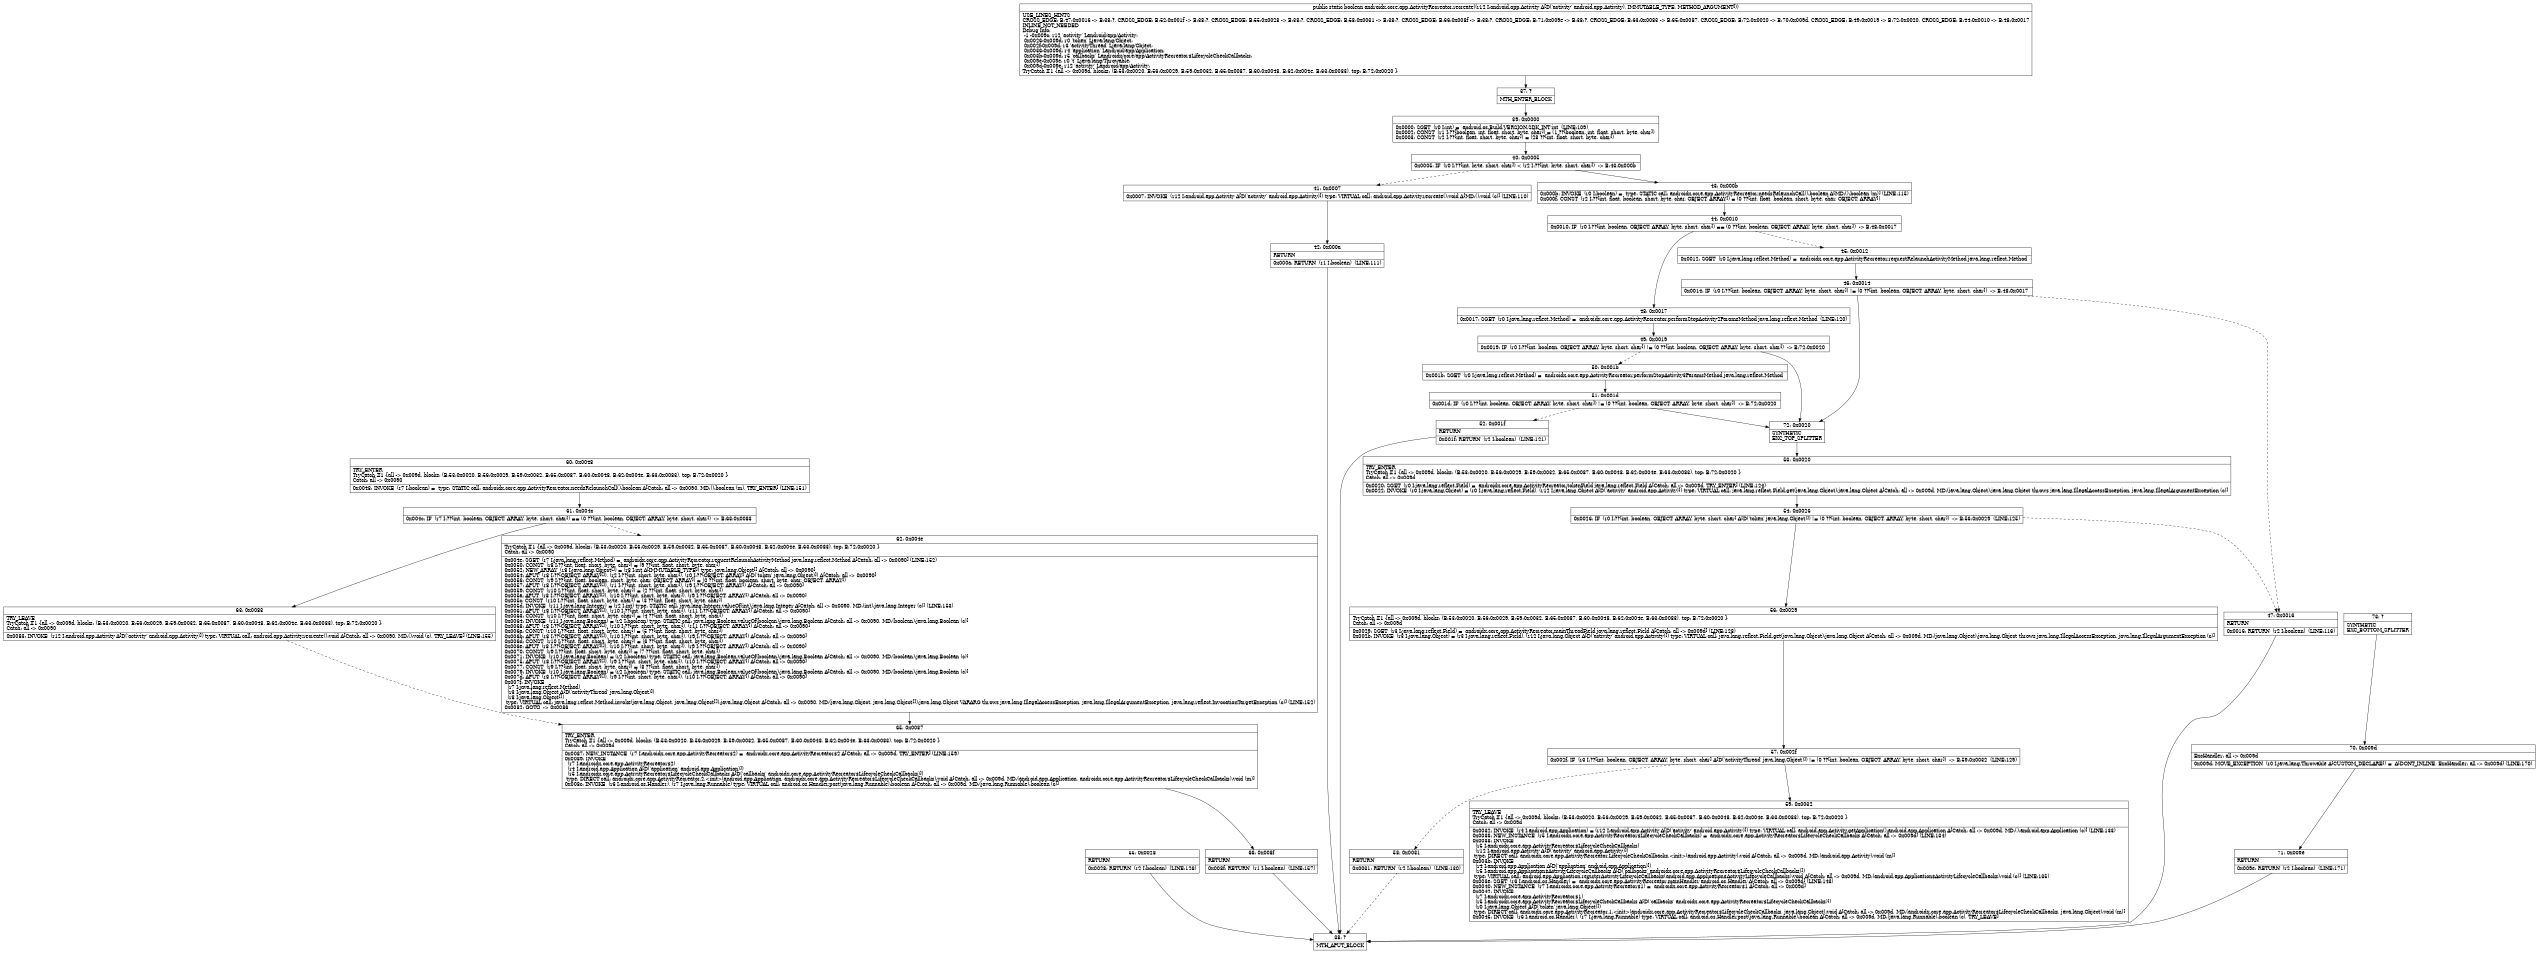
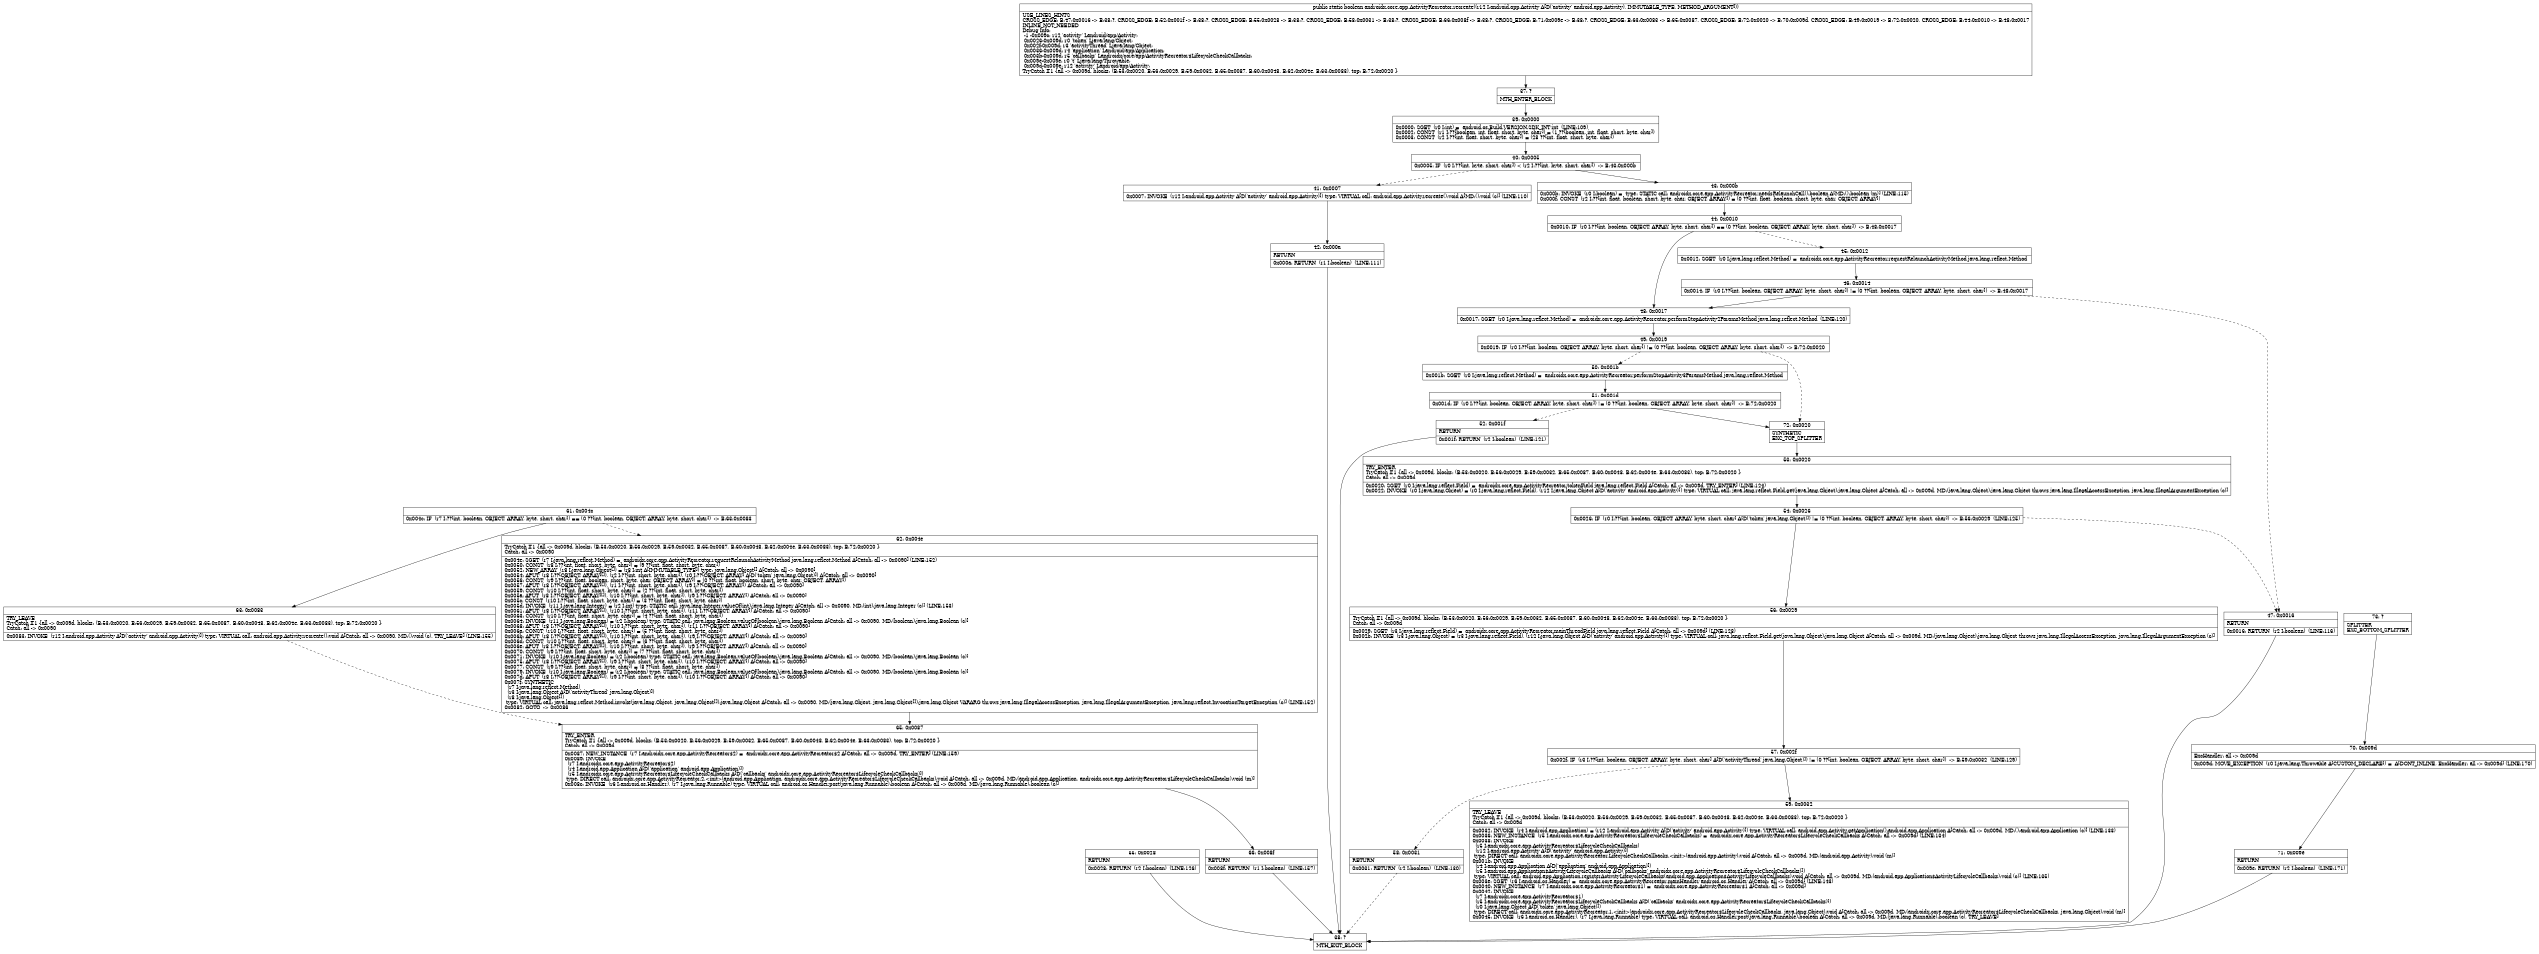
(1860, 366) -> (1757, 302)
(1797, 374) -> (1797, 374)
(580, 476) -> none
(2362, 625) -> (2359, 625)
(526, 683) -> (531, 683)
(1495, 861) -> (1495, 861)
(1340, 946) -> (1339, 946)
